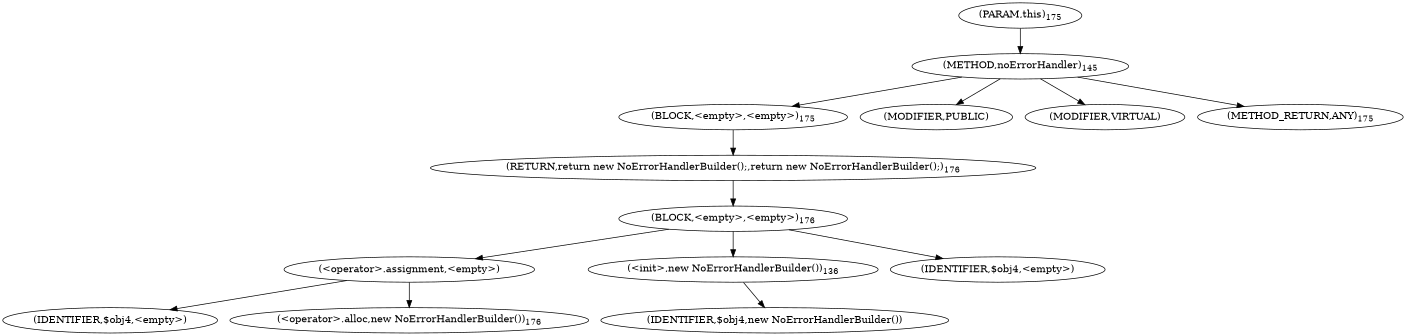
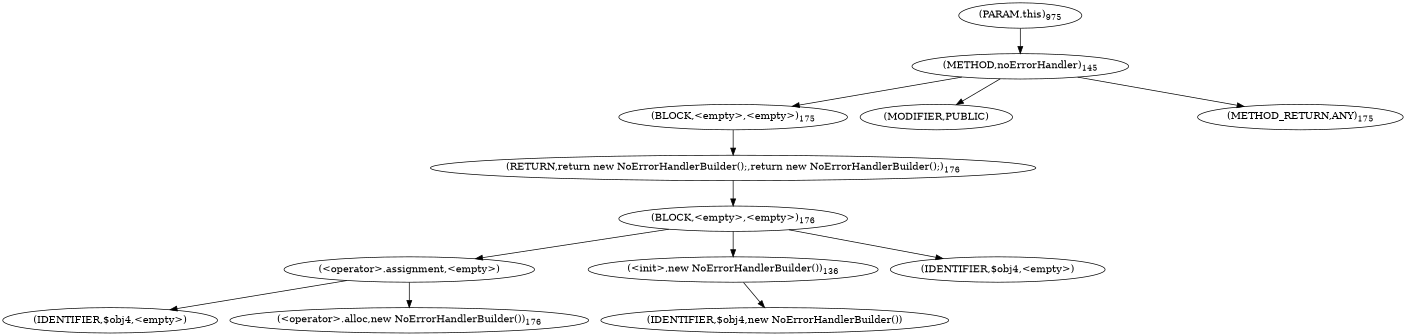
(1054, 14) -> (1054, 14)
(1105, 117) -> none
